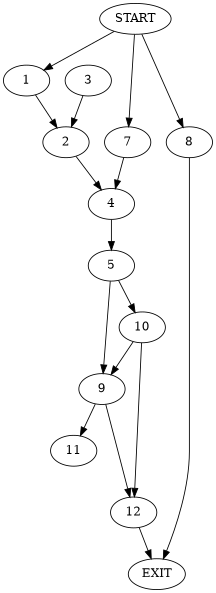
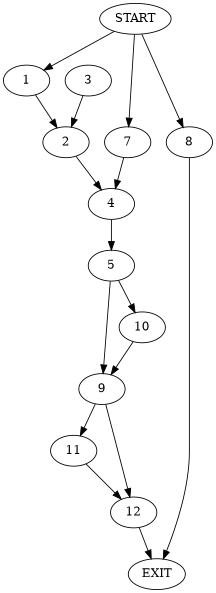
(138, 416) -> (101, 479)
